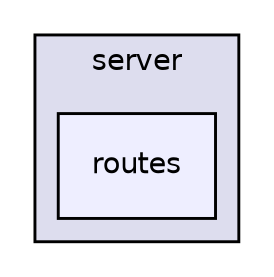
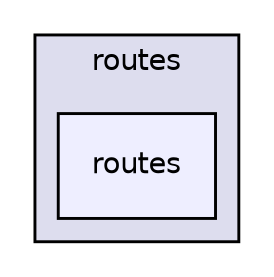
(137, 63) -> (137, 63)
